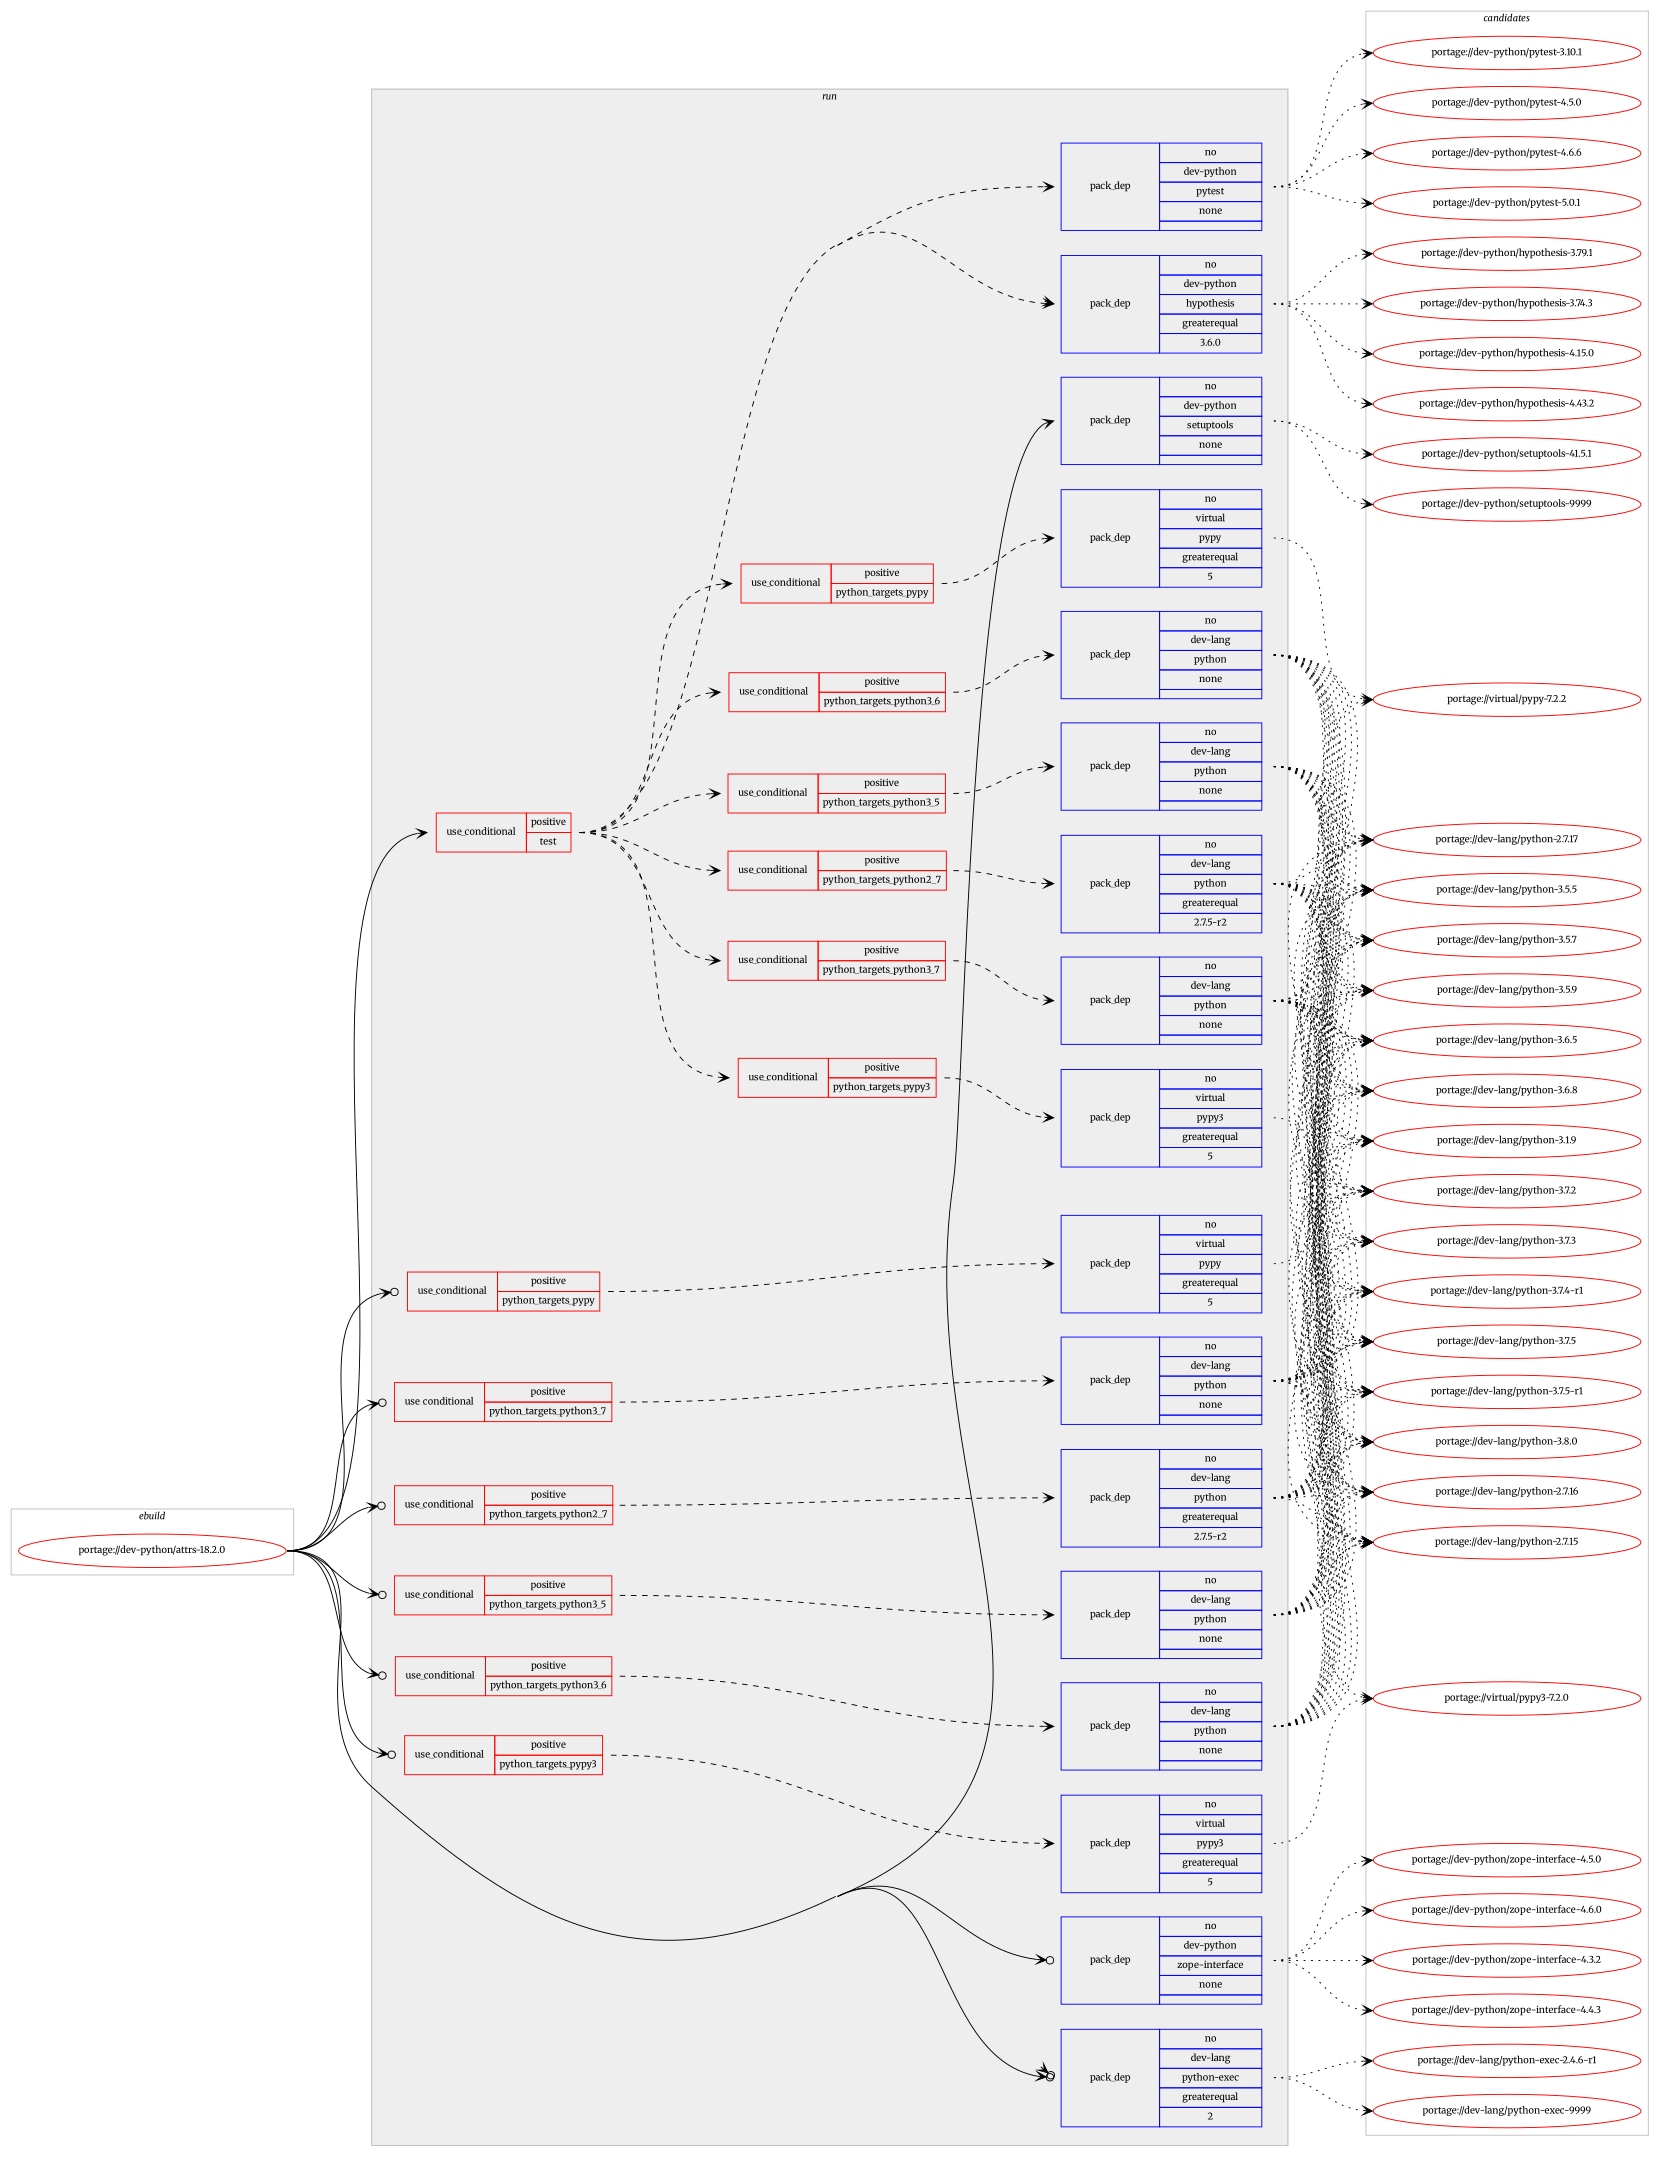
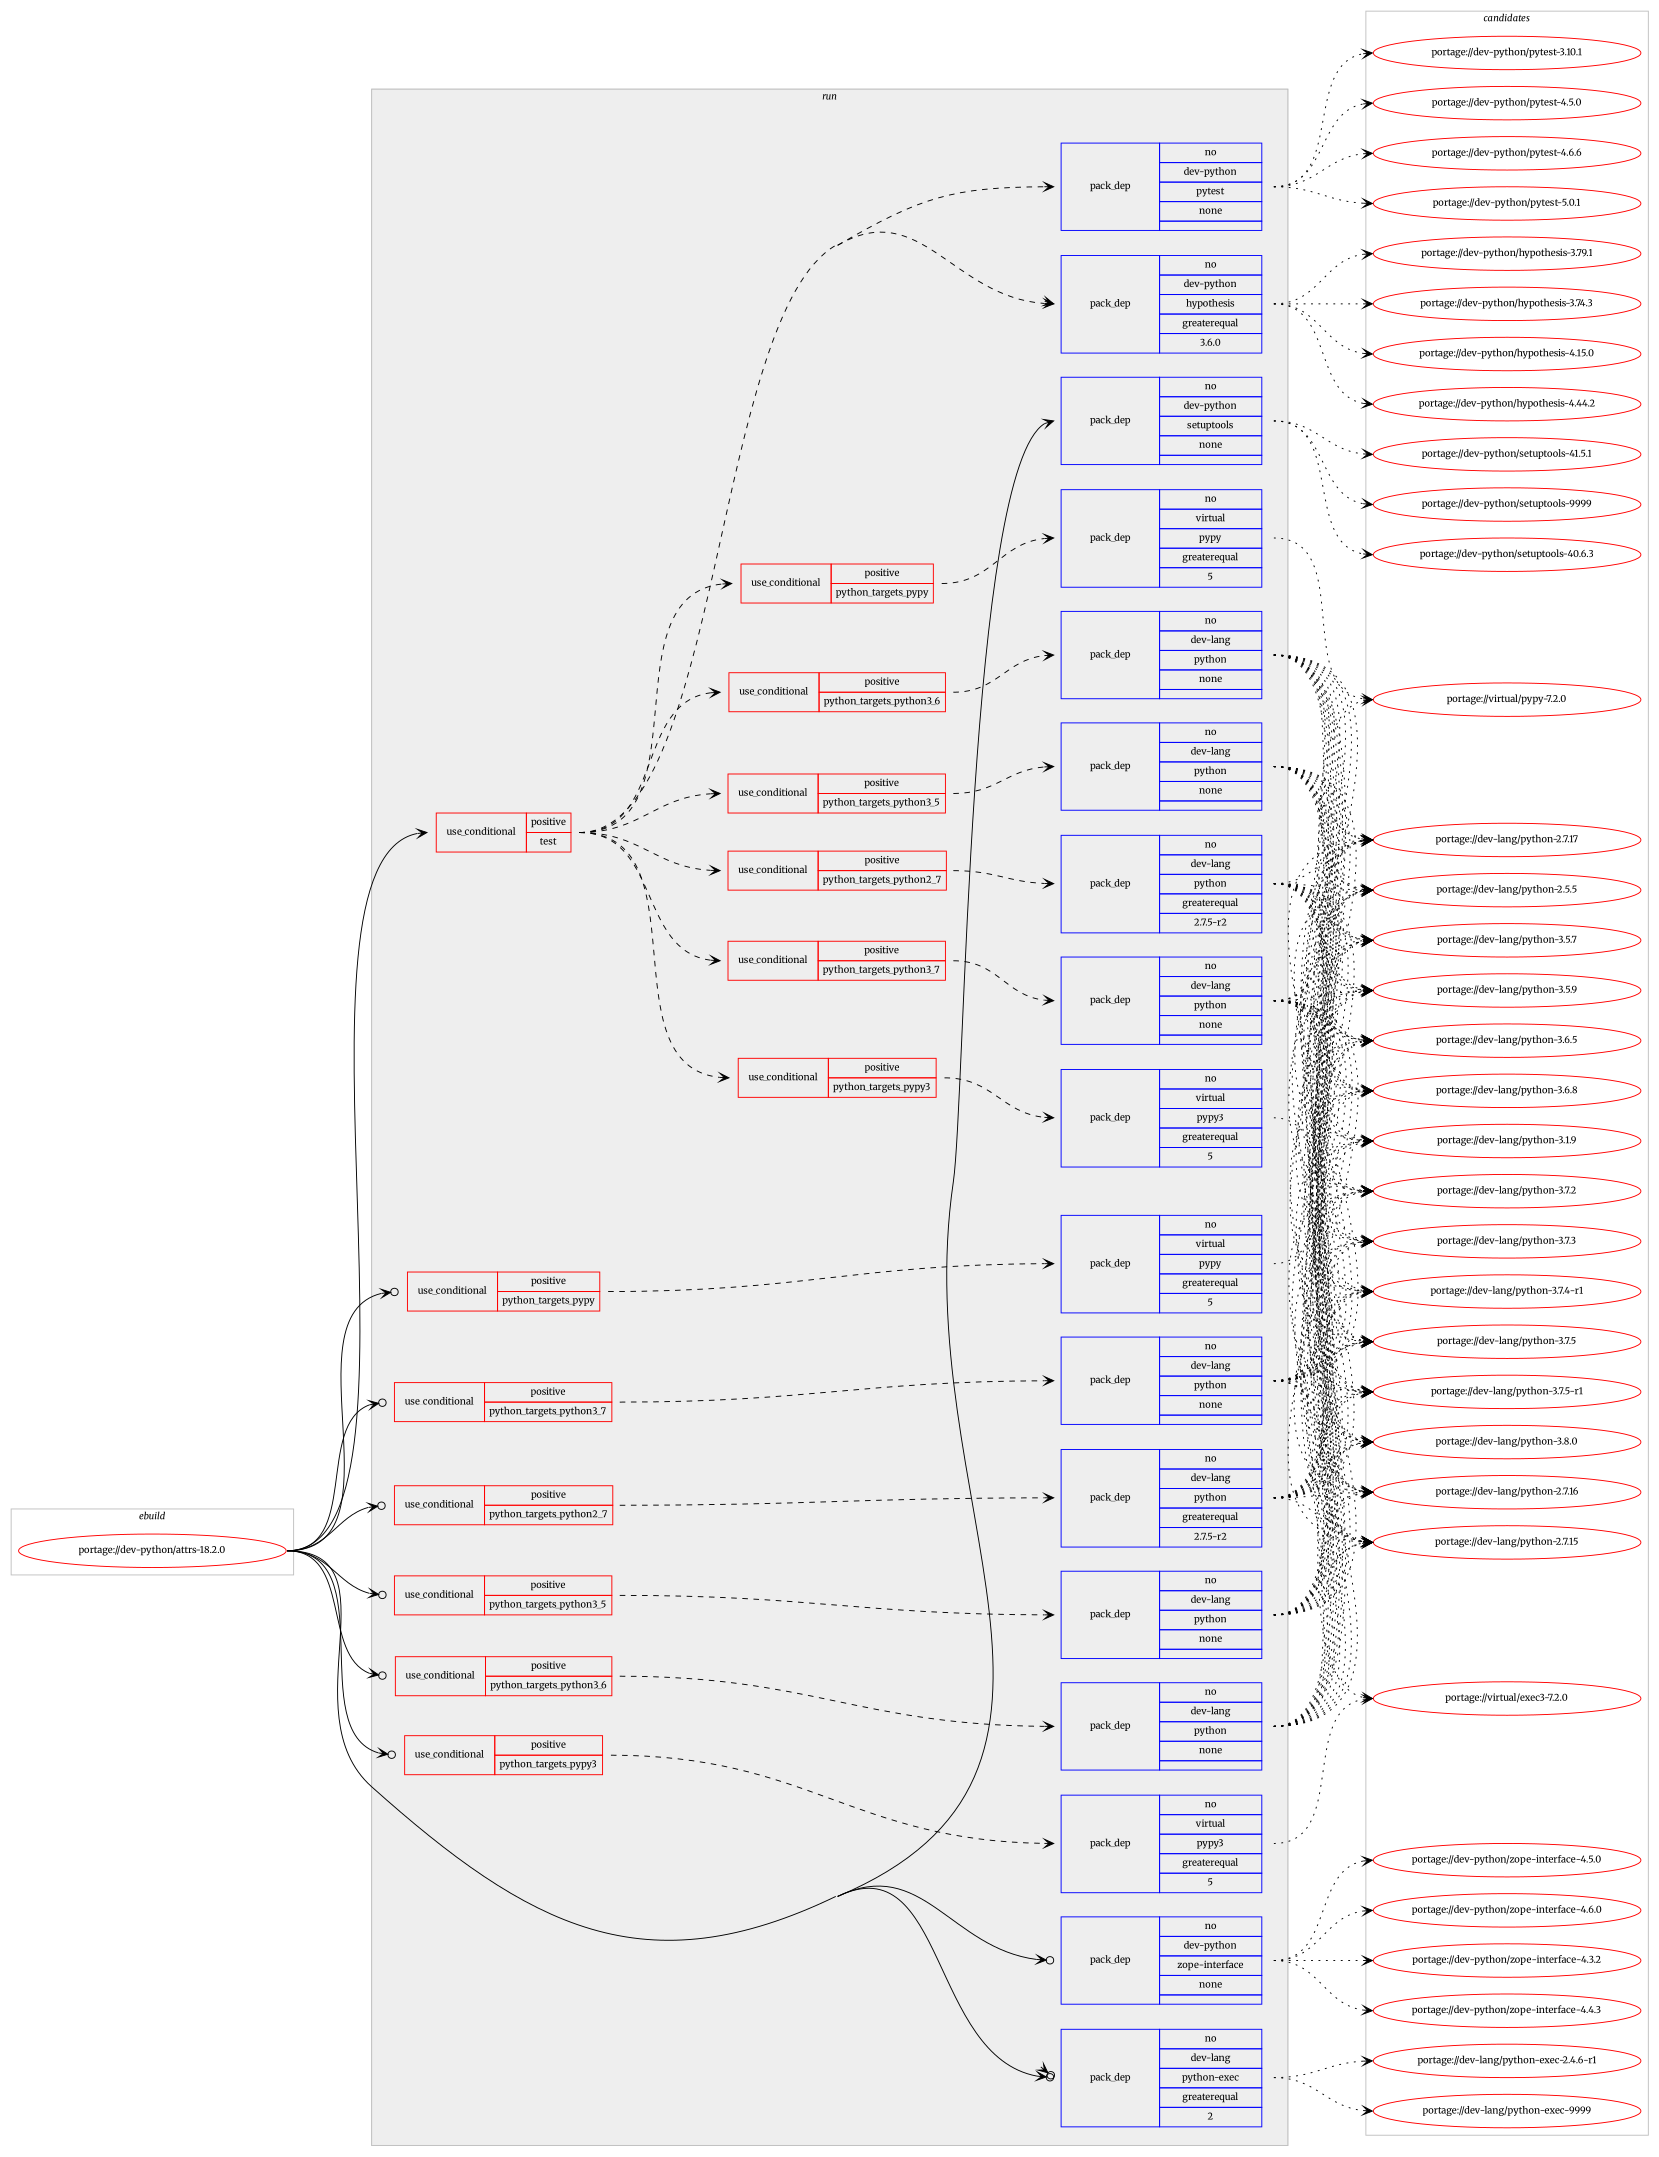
(1507, 404) -> (1507, 404)
none -> (1507, 555)
(1507, 700) -> (1507, 700)
(1507, 890) -> (1507, 890)
(1507, 1699) -> (1507, 1699)
